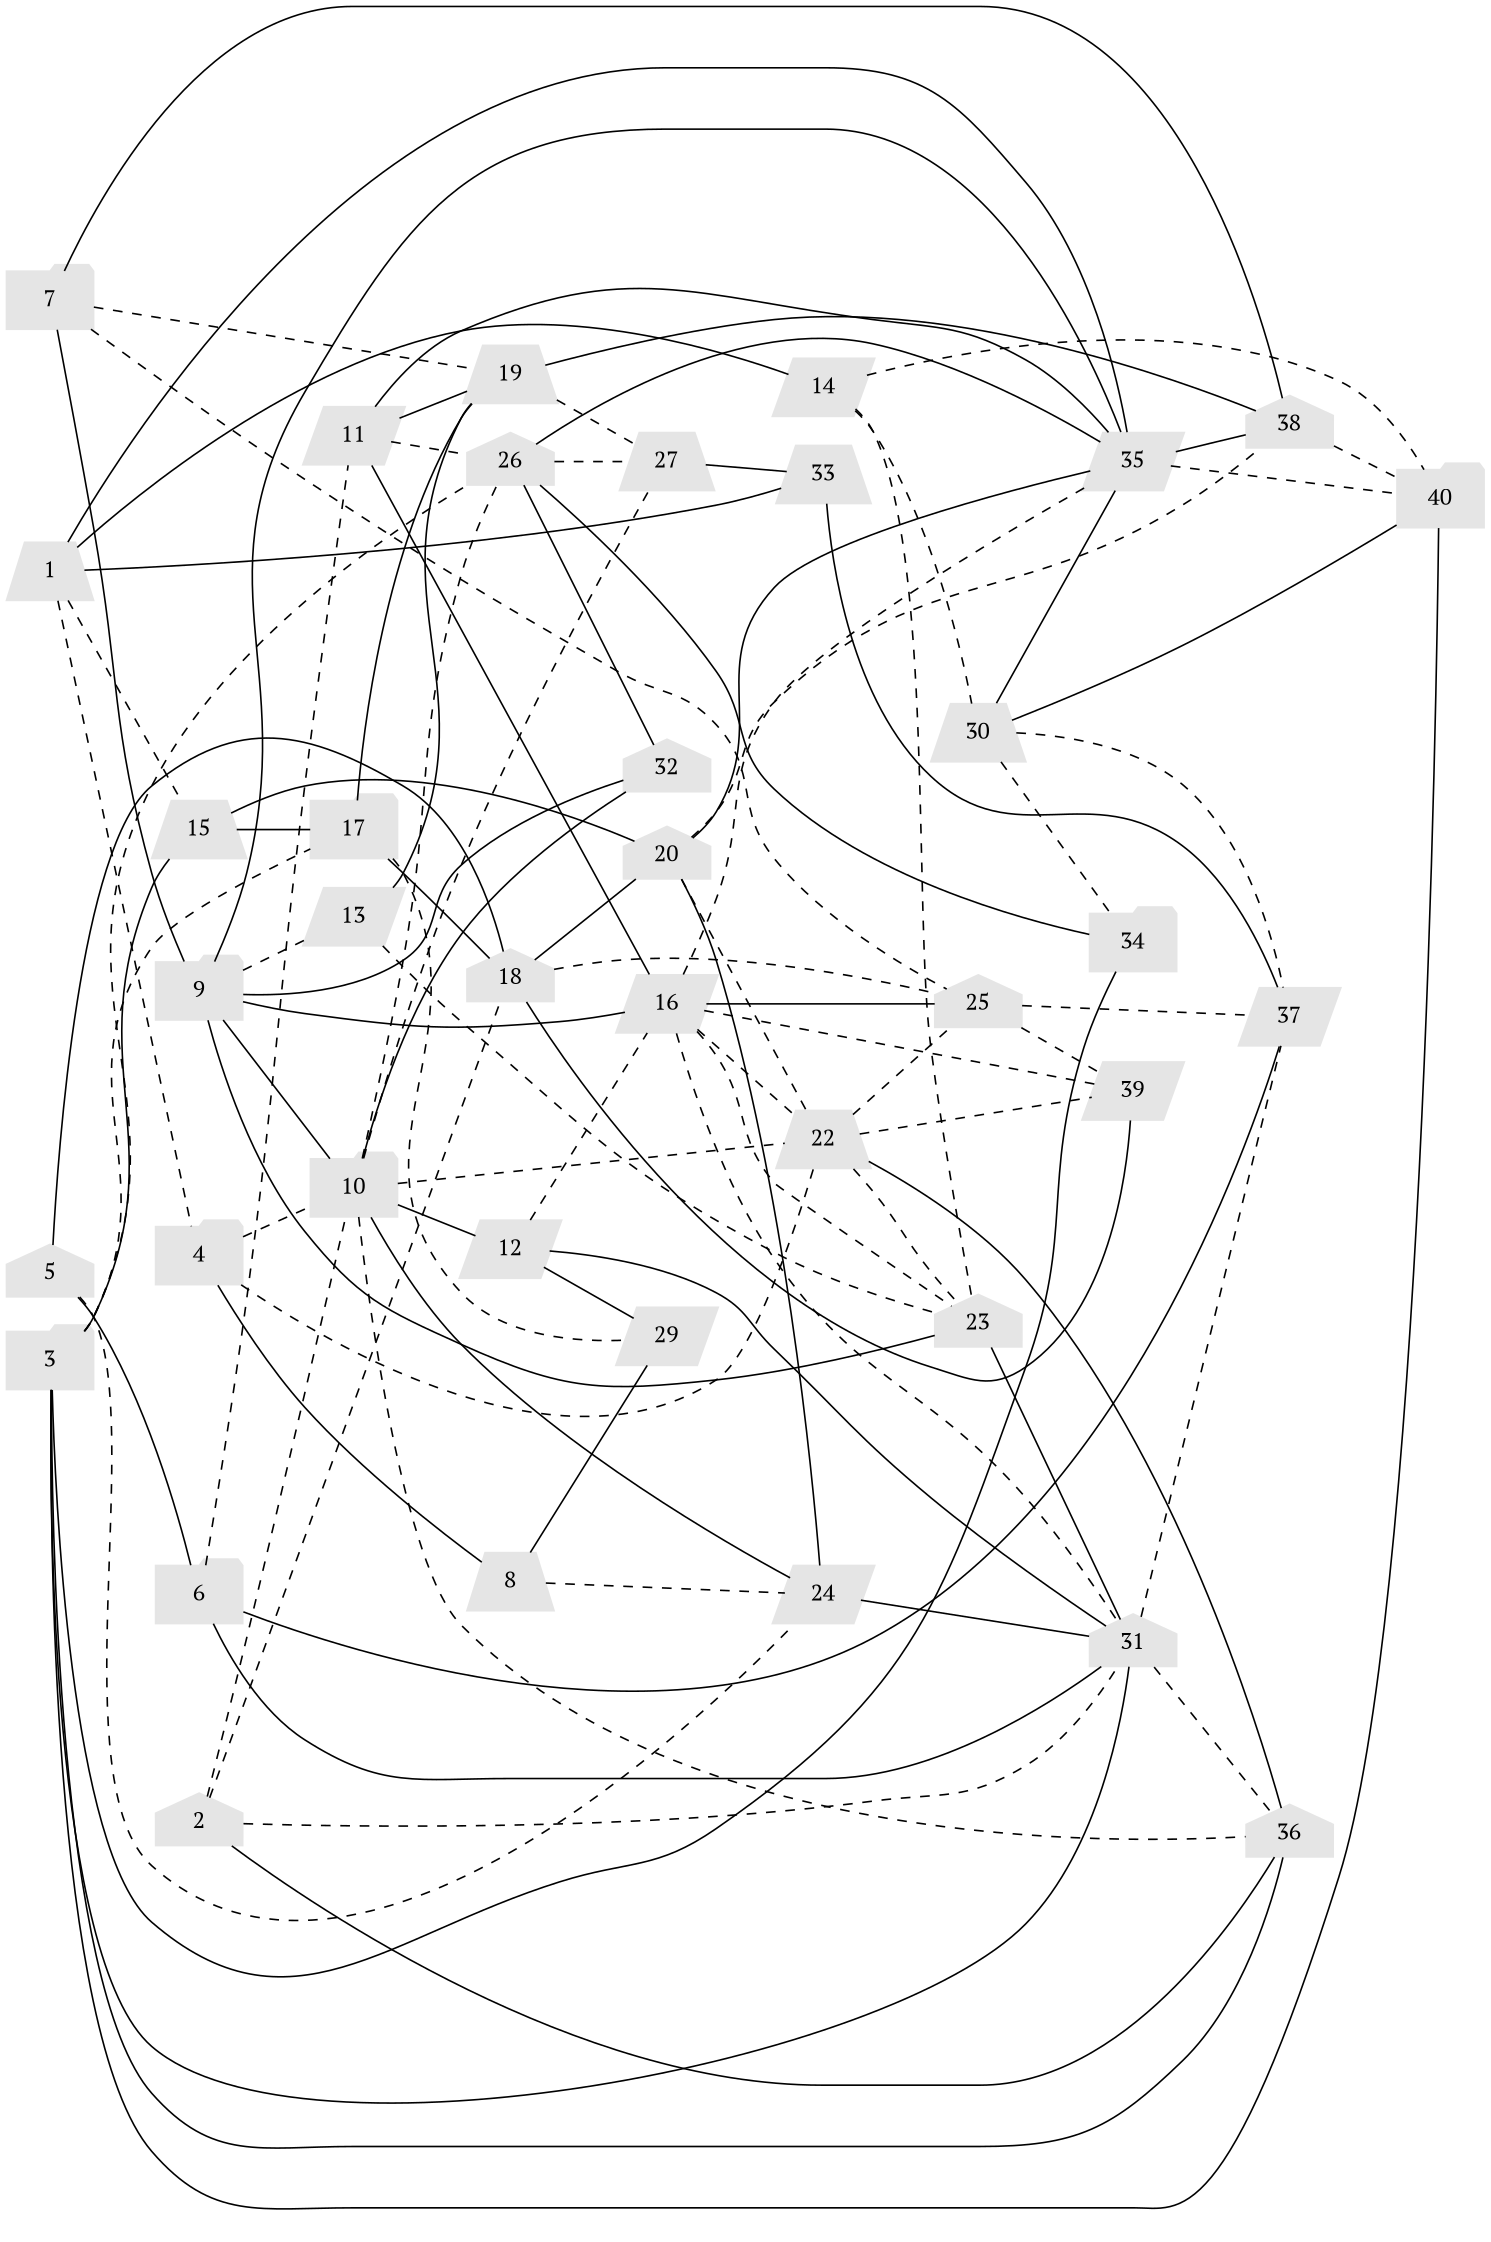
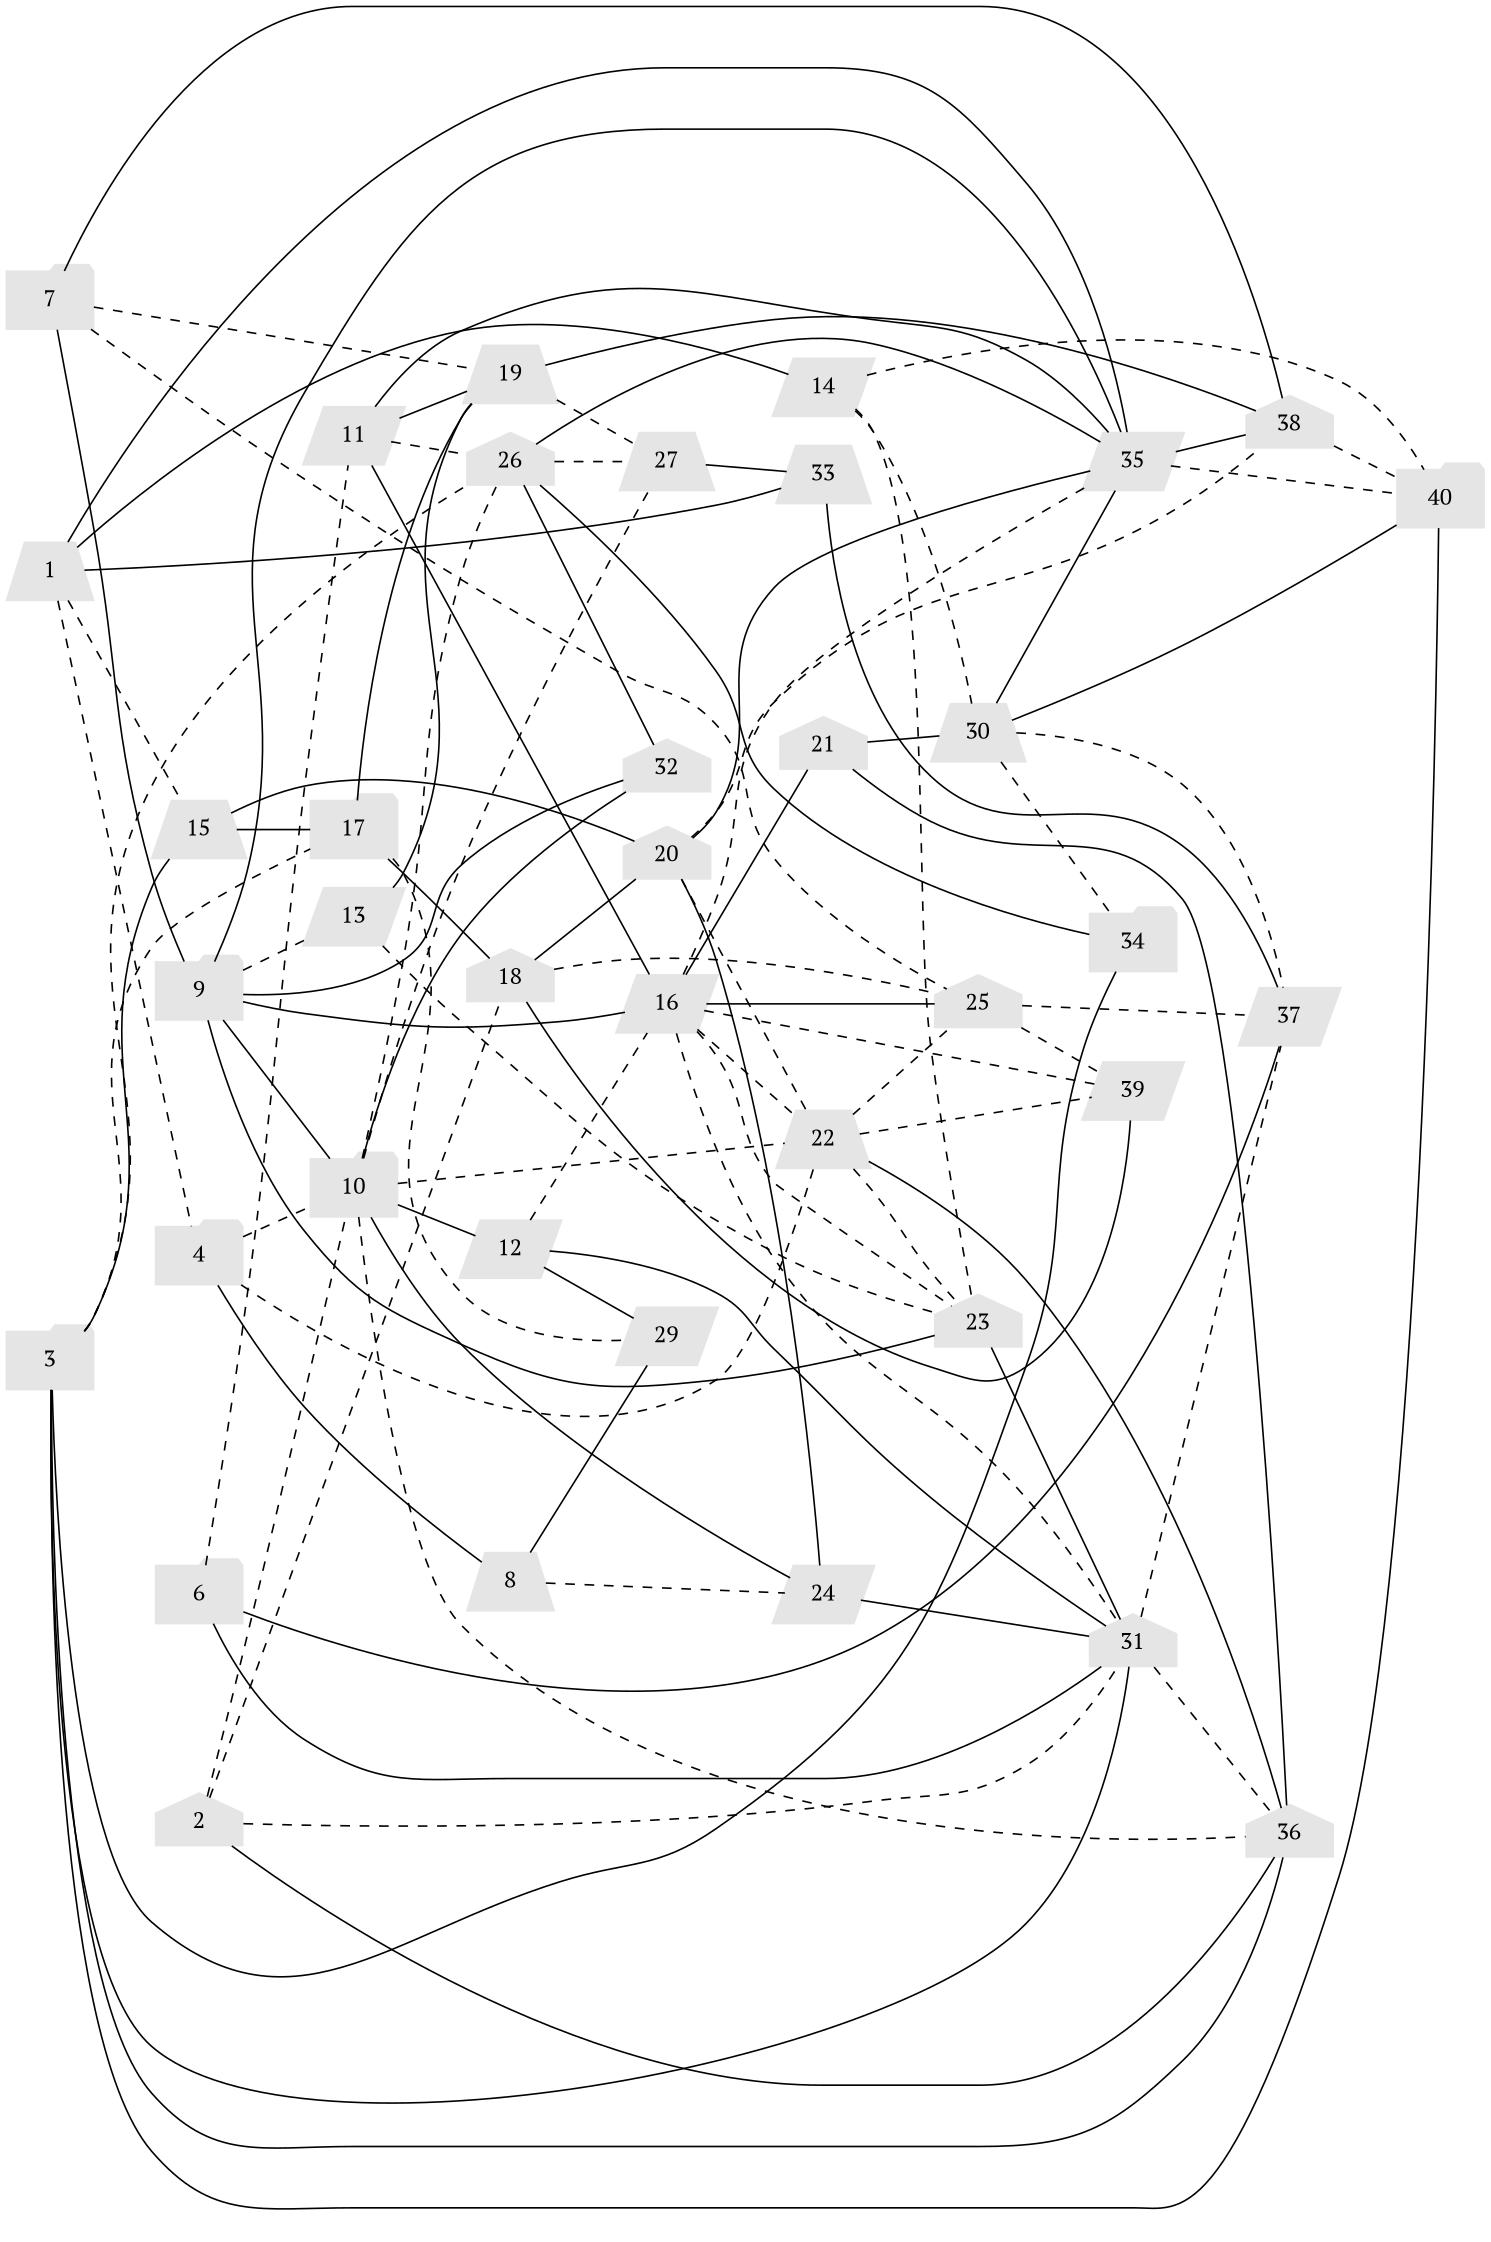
none -> (824, 746)
(50, 1273) -> none
